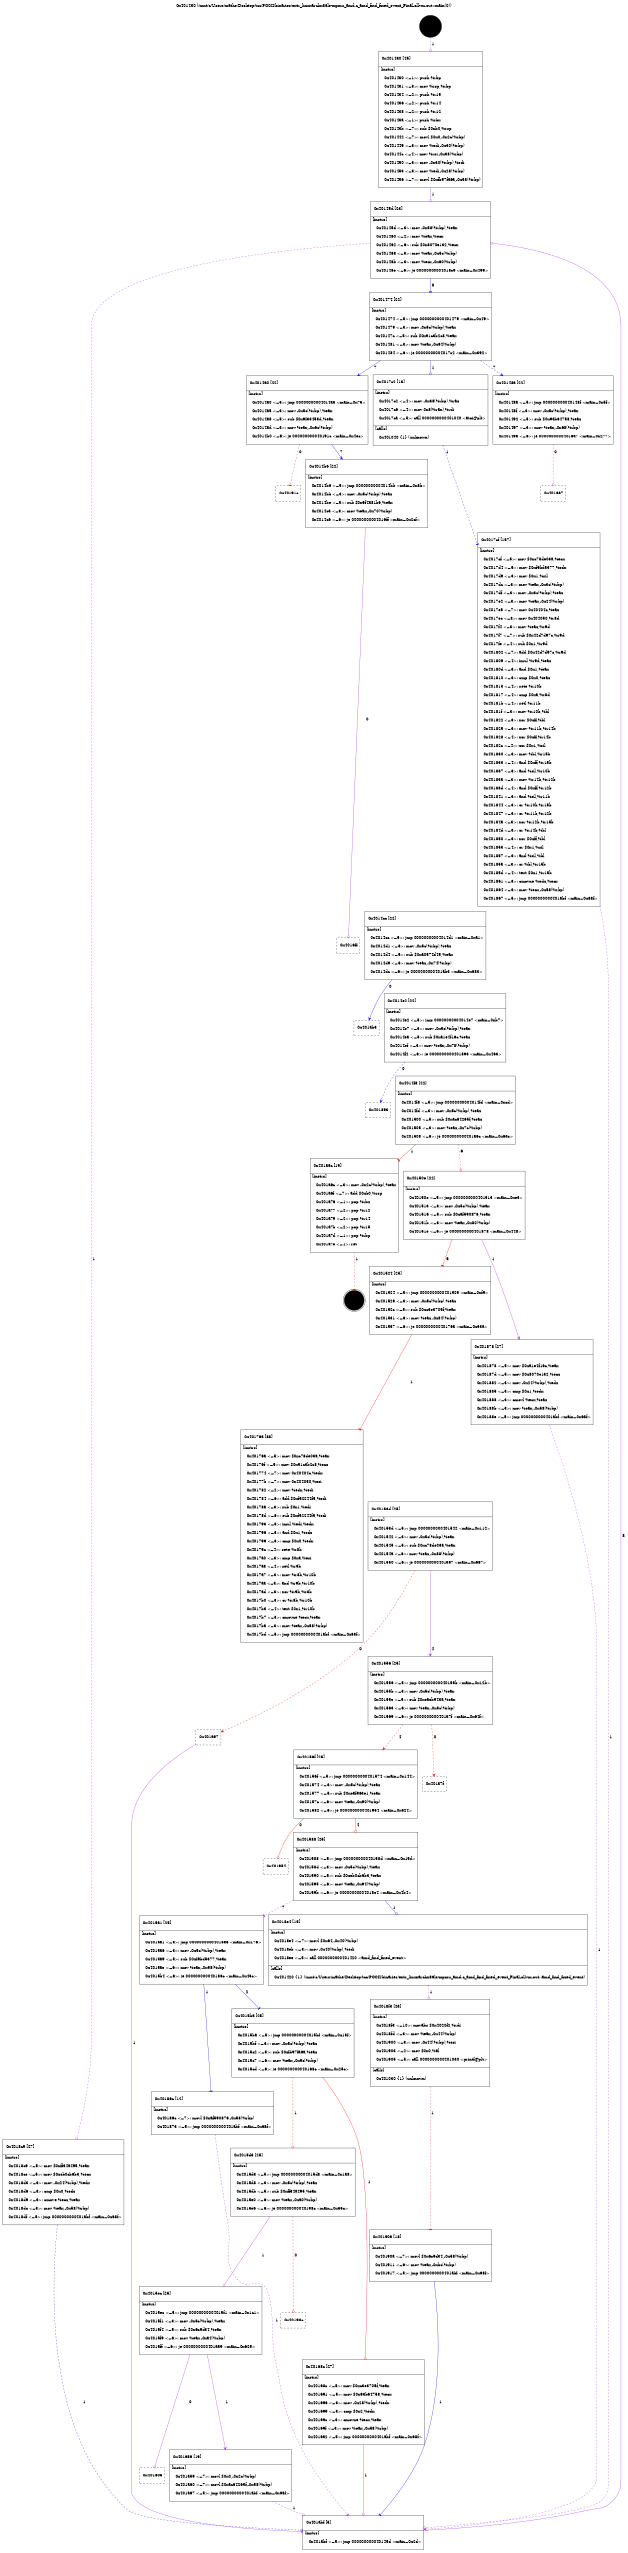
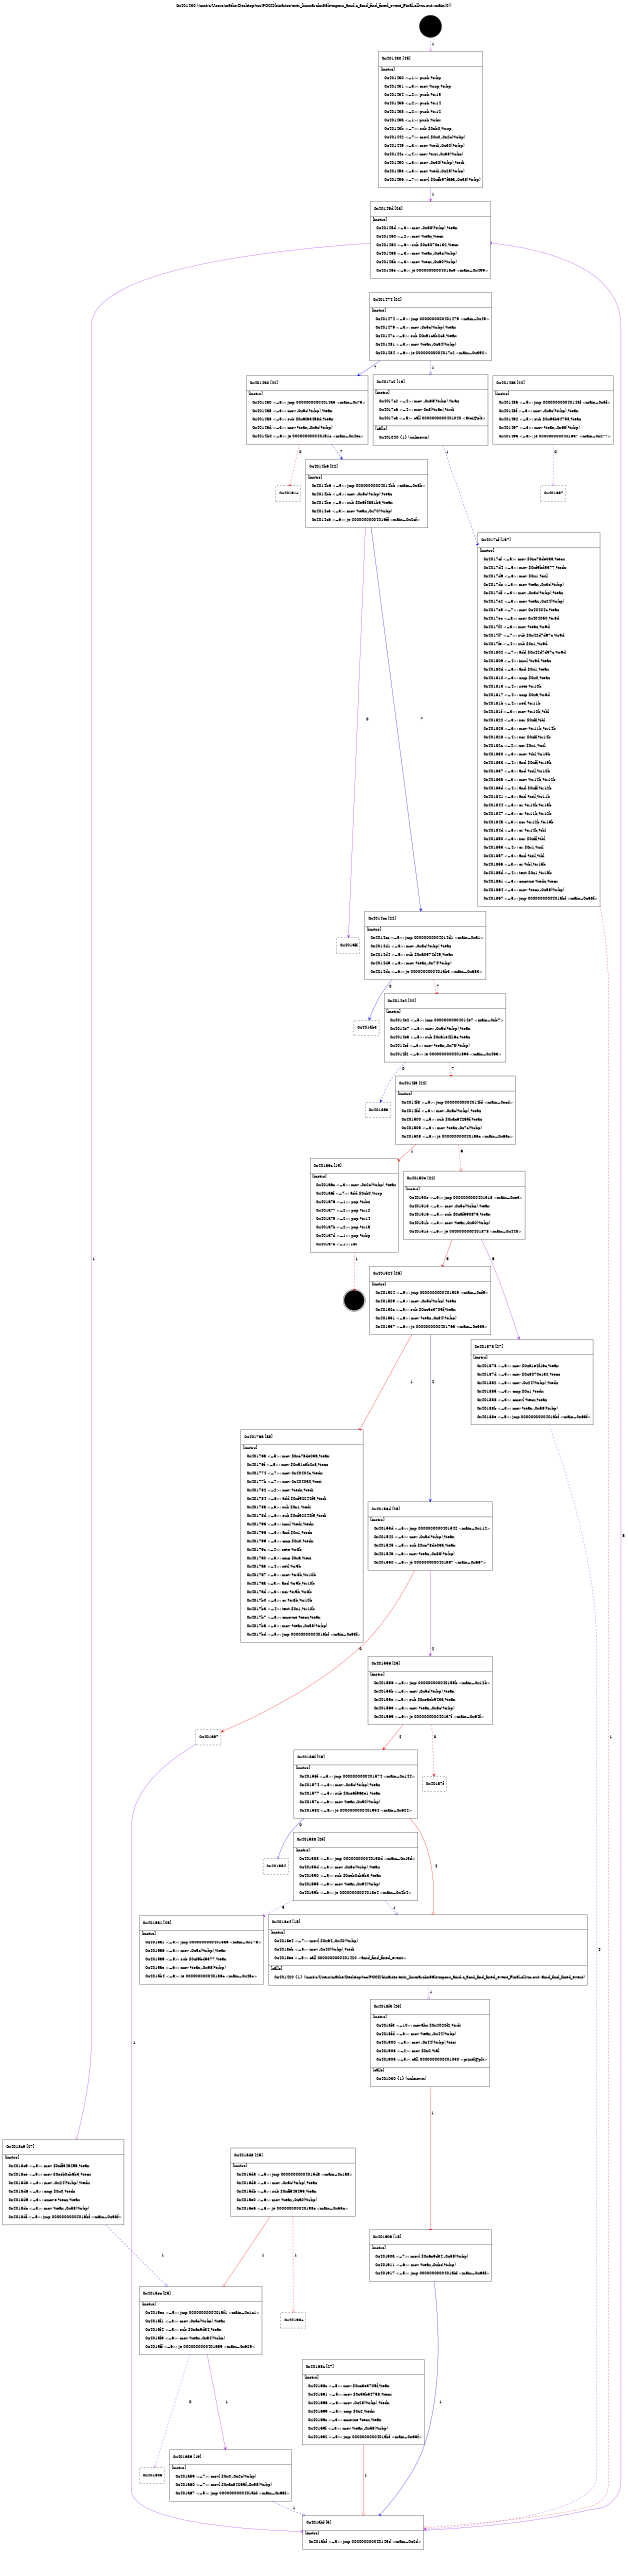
(431, 193) -> (431, 193)
(431, 285) -> none
(431, 367) -> (431, 367)
(491, 368) -> none
(336, 451) -> (336, 451)
none -> (396, 718)
(357, 732) -> (357, 732)
none -> (435, 986)
none -> (450, 1068)
(91, 1081) -> (91, 1081)
(493, 1259) -> (493, 1259)
none -> (430, 1417)
(621, 1428) -> (621, 1428)
(335, 1668) -> (335, 1668)
(394, 1736) -> (394, 1736)
(608, 1793) -> (608, 1793)
(356, 1824) -> (431, 1863)
(288, 1835) -> (288, 1835)
(390, 1907) -> (390, 1907)
(283, 1908) -> (283, 1908)
(599, 1950) -> (599, 1950)
(293, 2043) -> none
(212, 2113) -> none
(430, 2158) -> (430, 2158)
(247, 2250) -> (247, 2250)
(295, 2256) -> (295, 2256)
(172, 2410) -> (172, 2410)
(89, 2459) -> (135, 2255)
(363, 2479) -> (363, 2479)
(287, 2508) -> (287, 2508)
